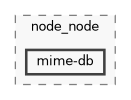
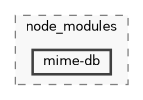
(65, 28) -> (72, 28)
